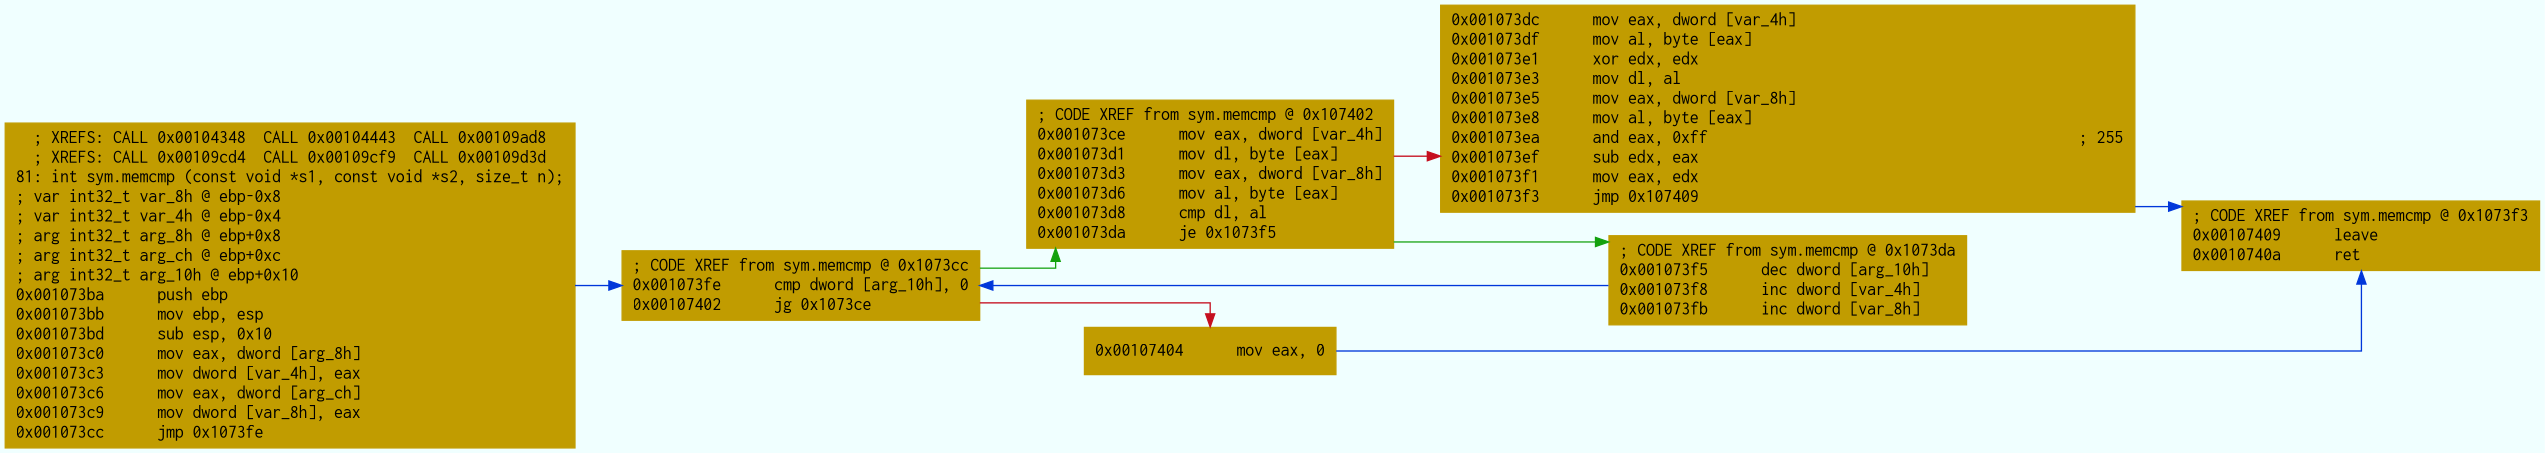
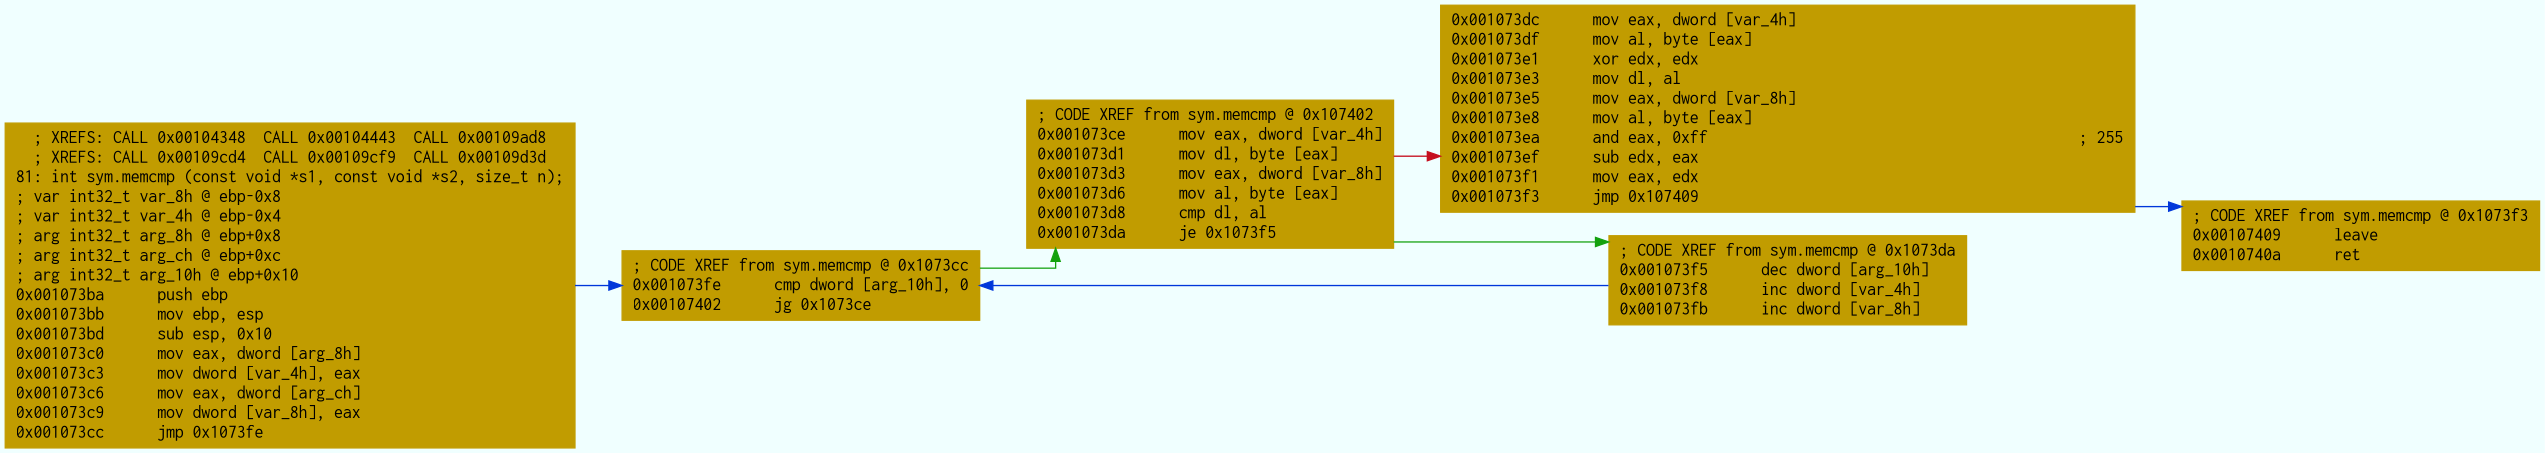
(1210, 351) -> none
